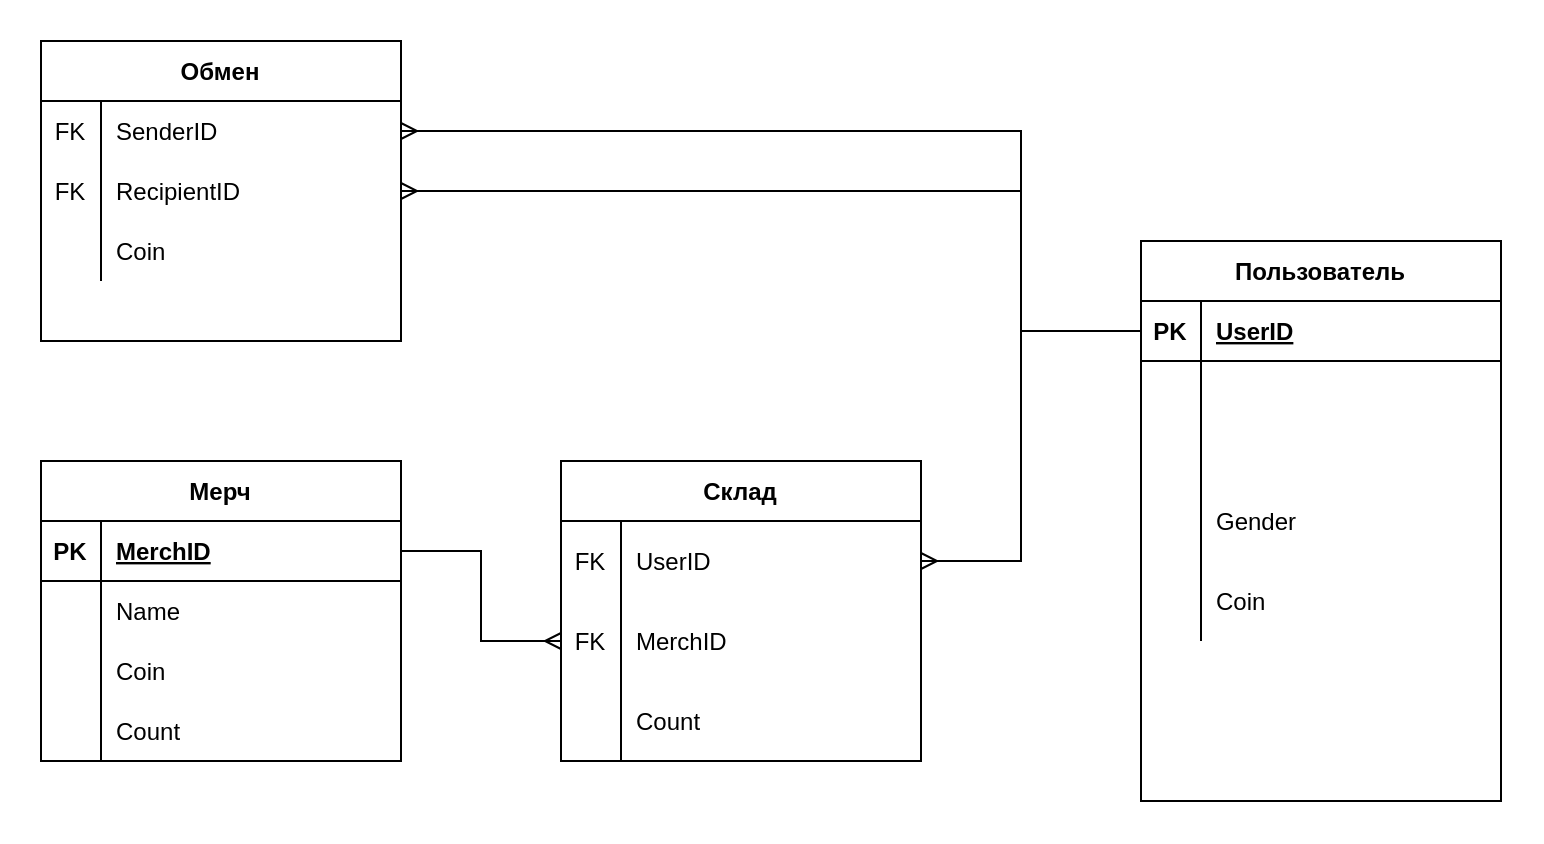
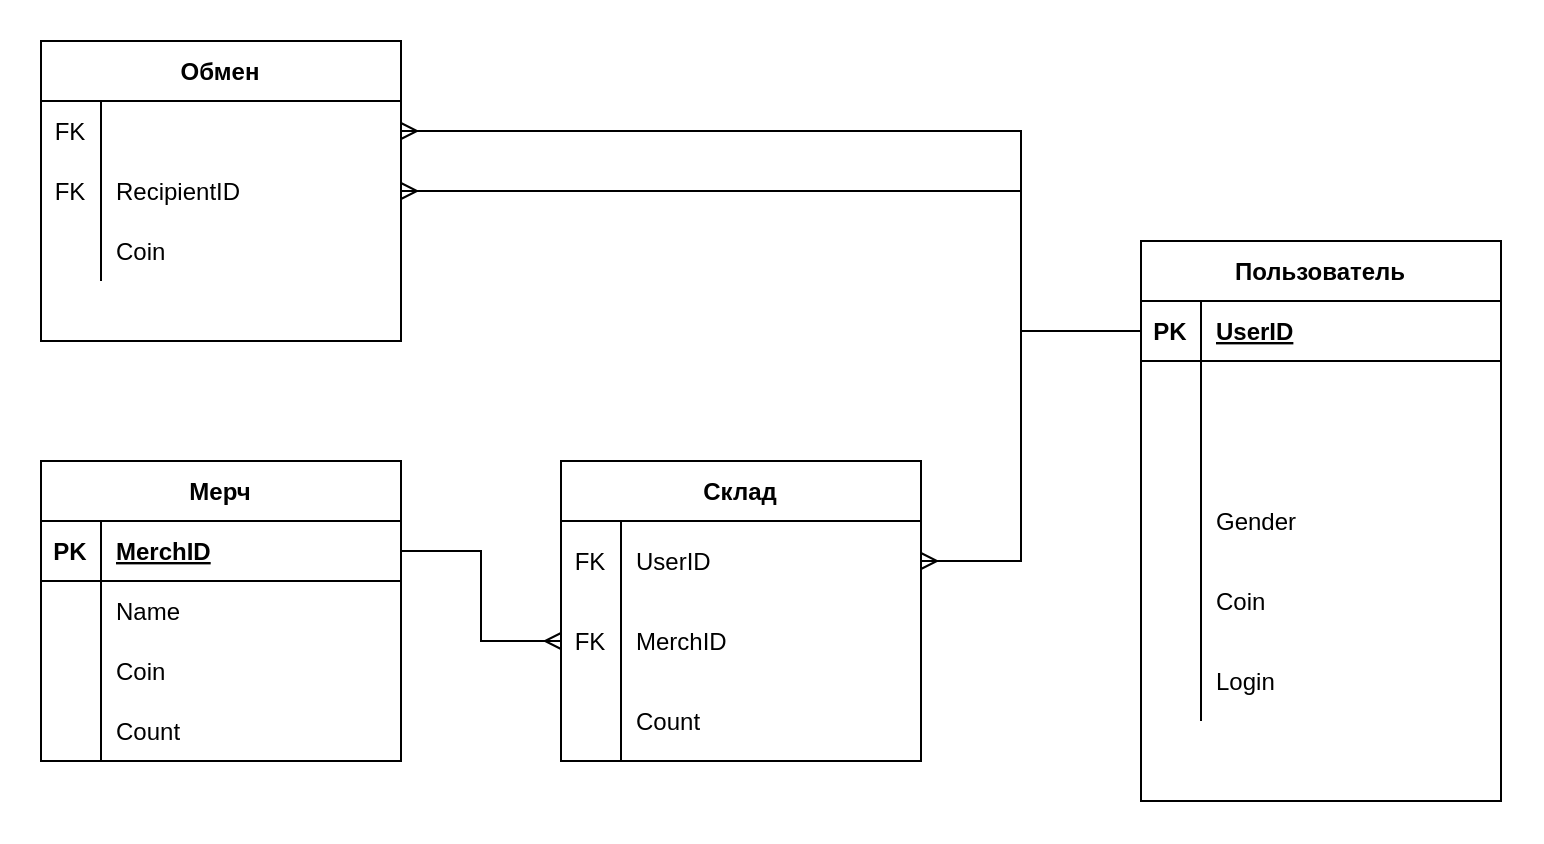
(251, 131) -> none
none -> (1351, 681)
